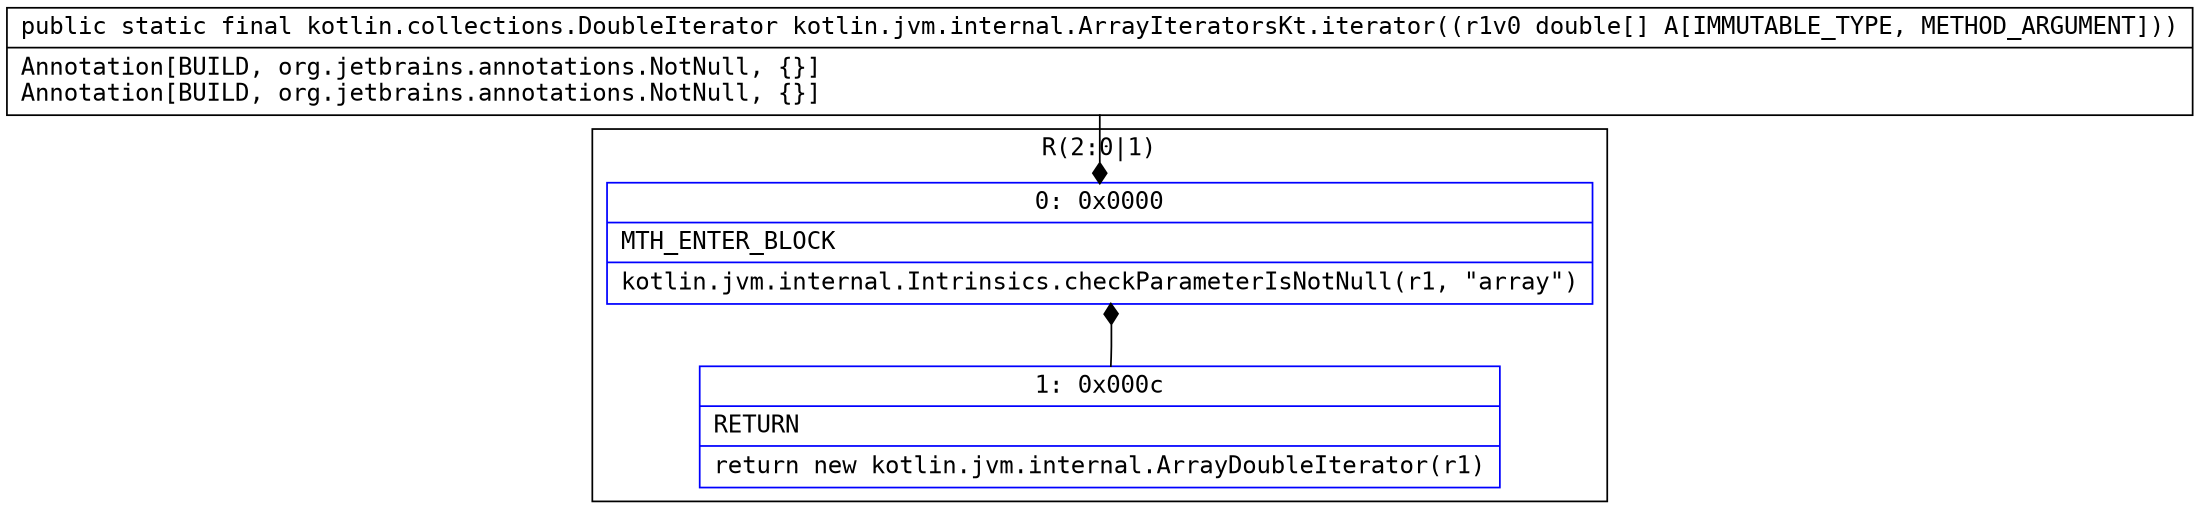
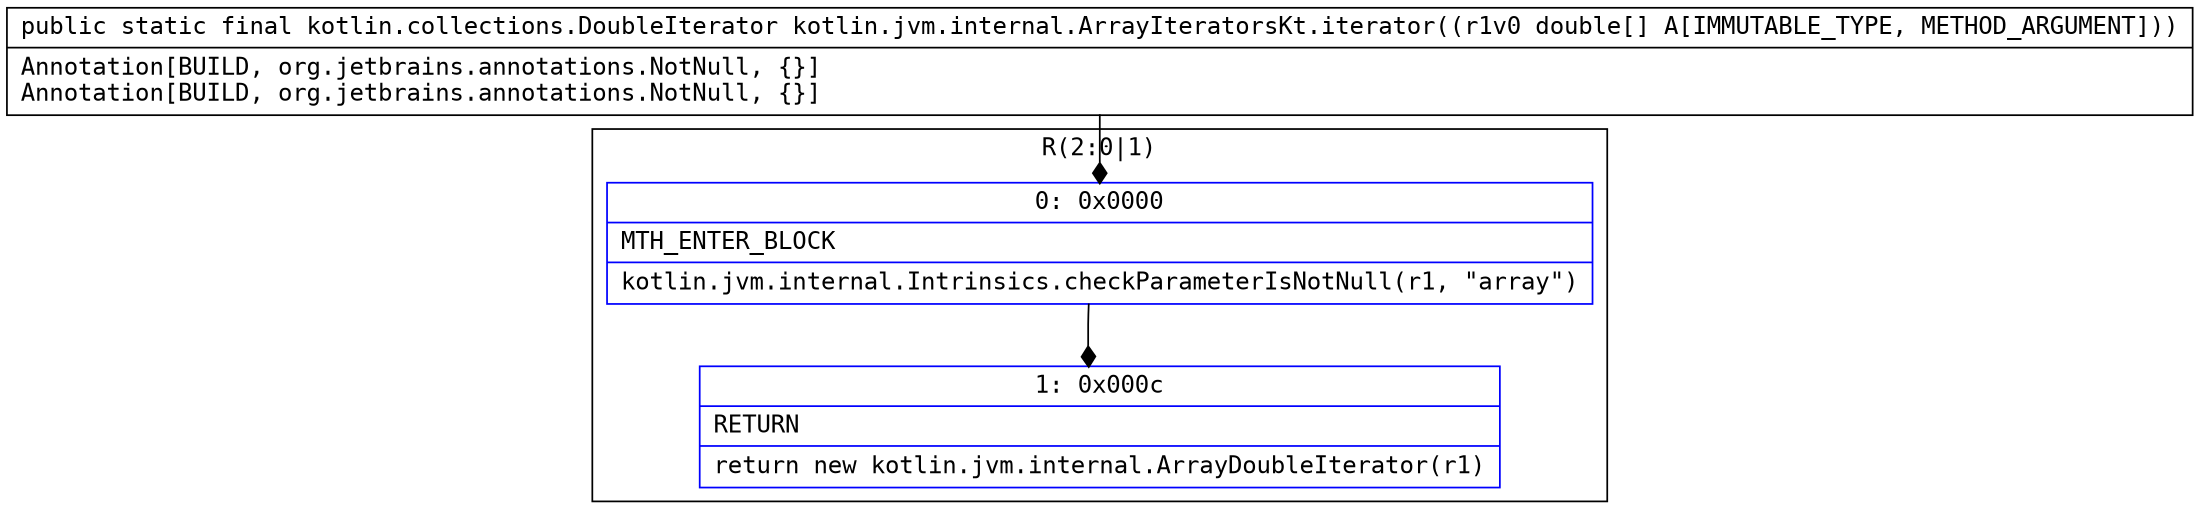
(1111, 346) -> (1088, 325)
